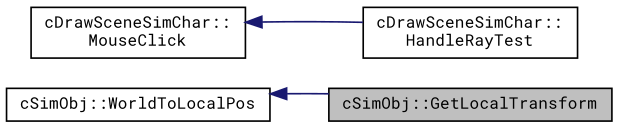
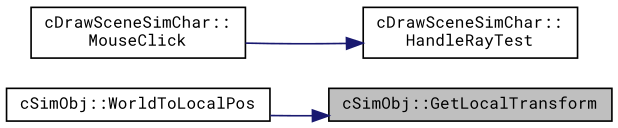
(312, 22) -> (296, 44)
(308, 94) -> (291, 116)
